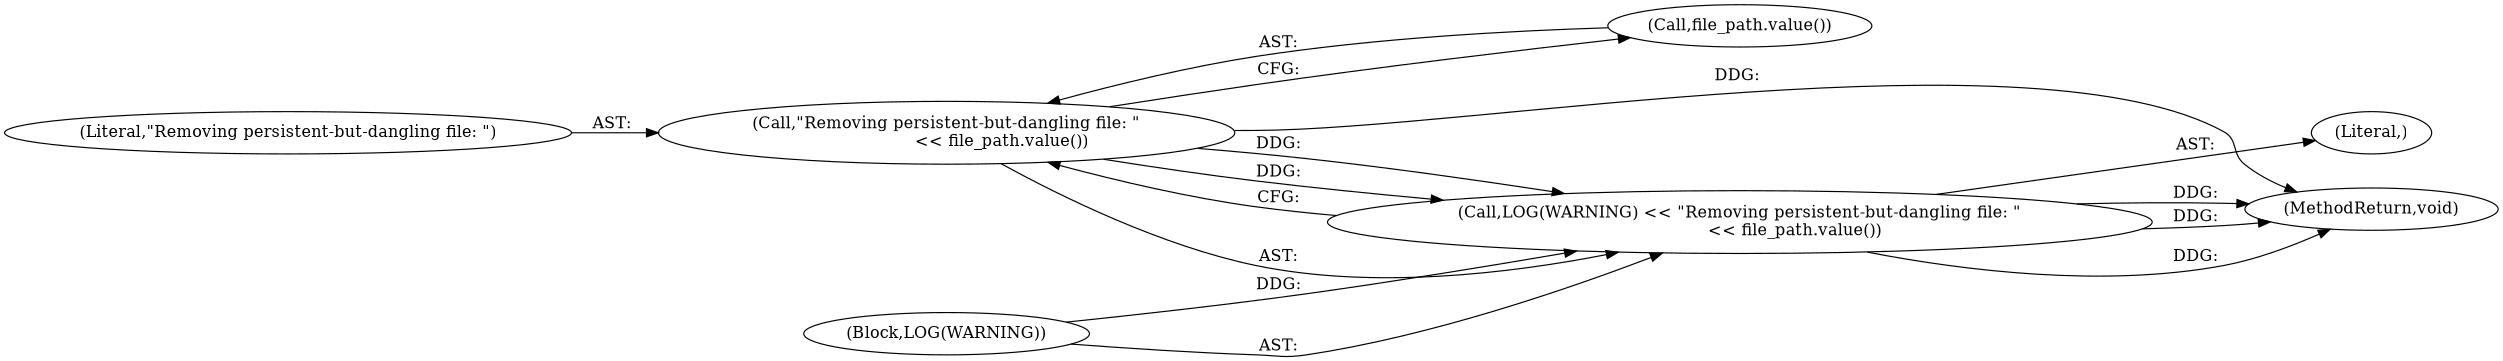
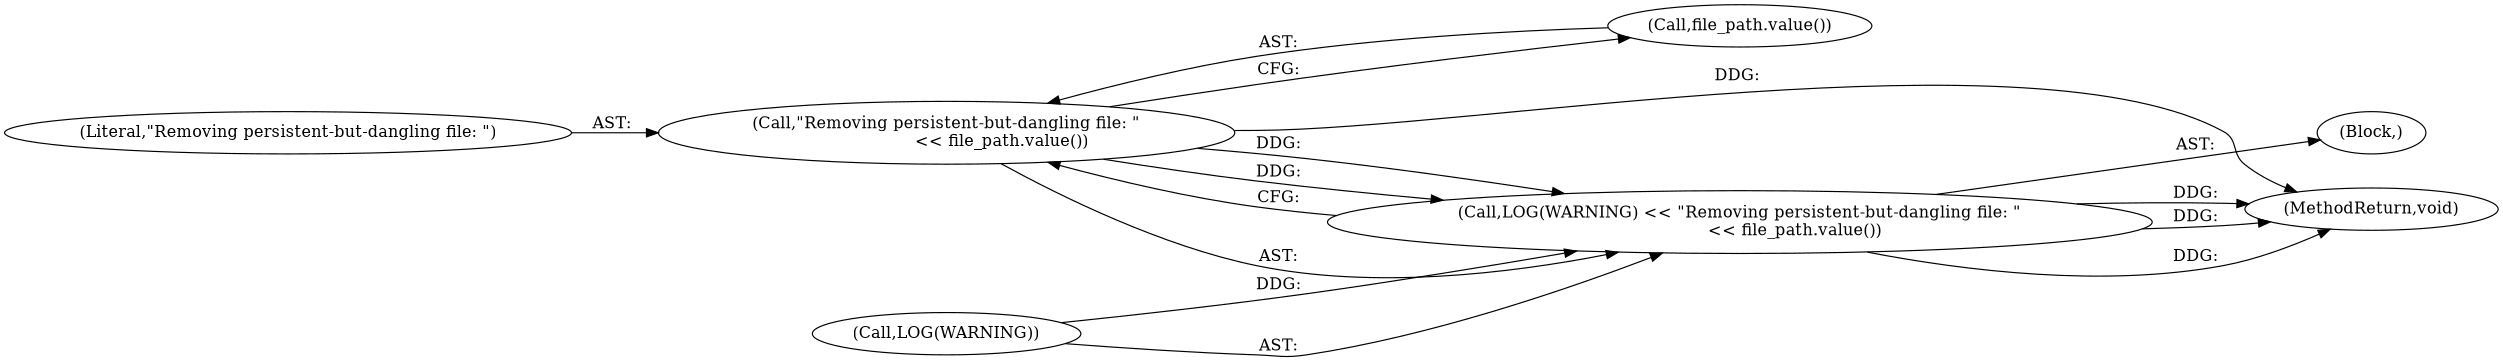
(2372, 133) -> (2372, 133)
(947, 334) -> (947, 334)
